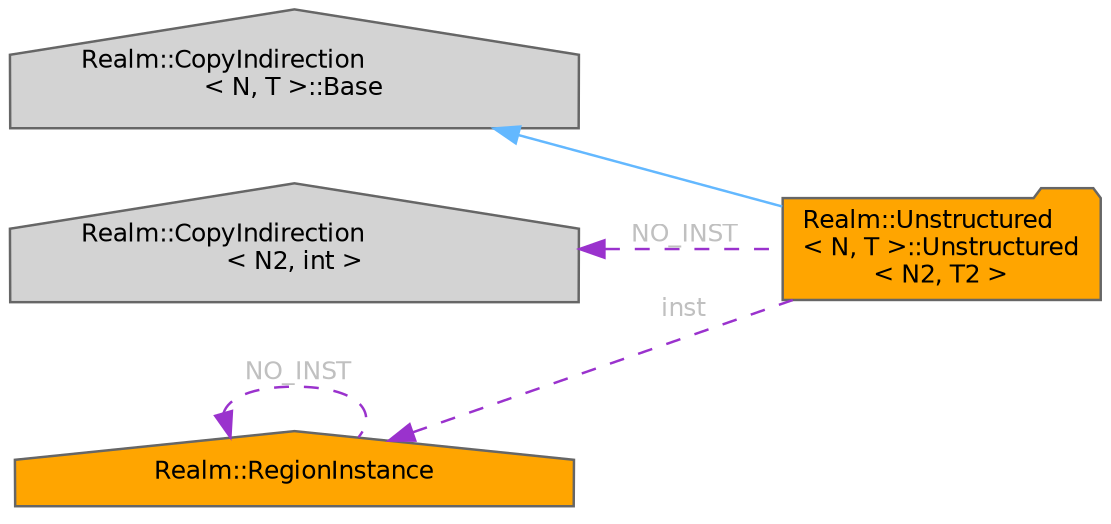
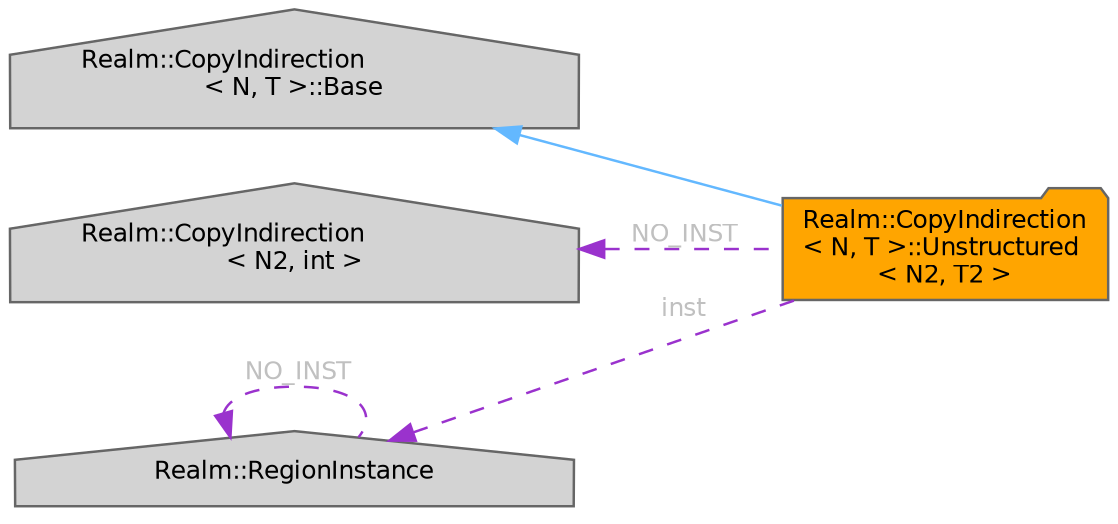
(942, 249) -> (945, 249)
(294, 473) -> (294, 473)
